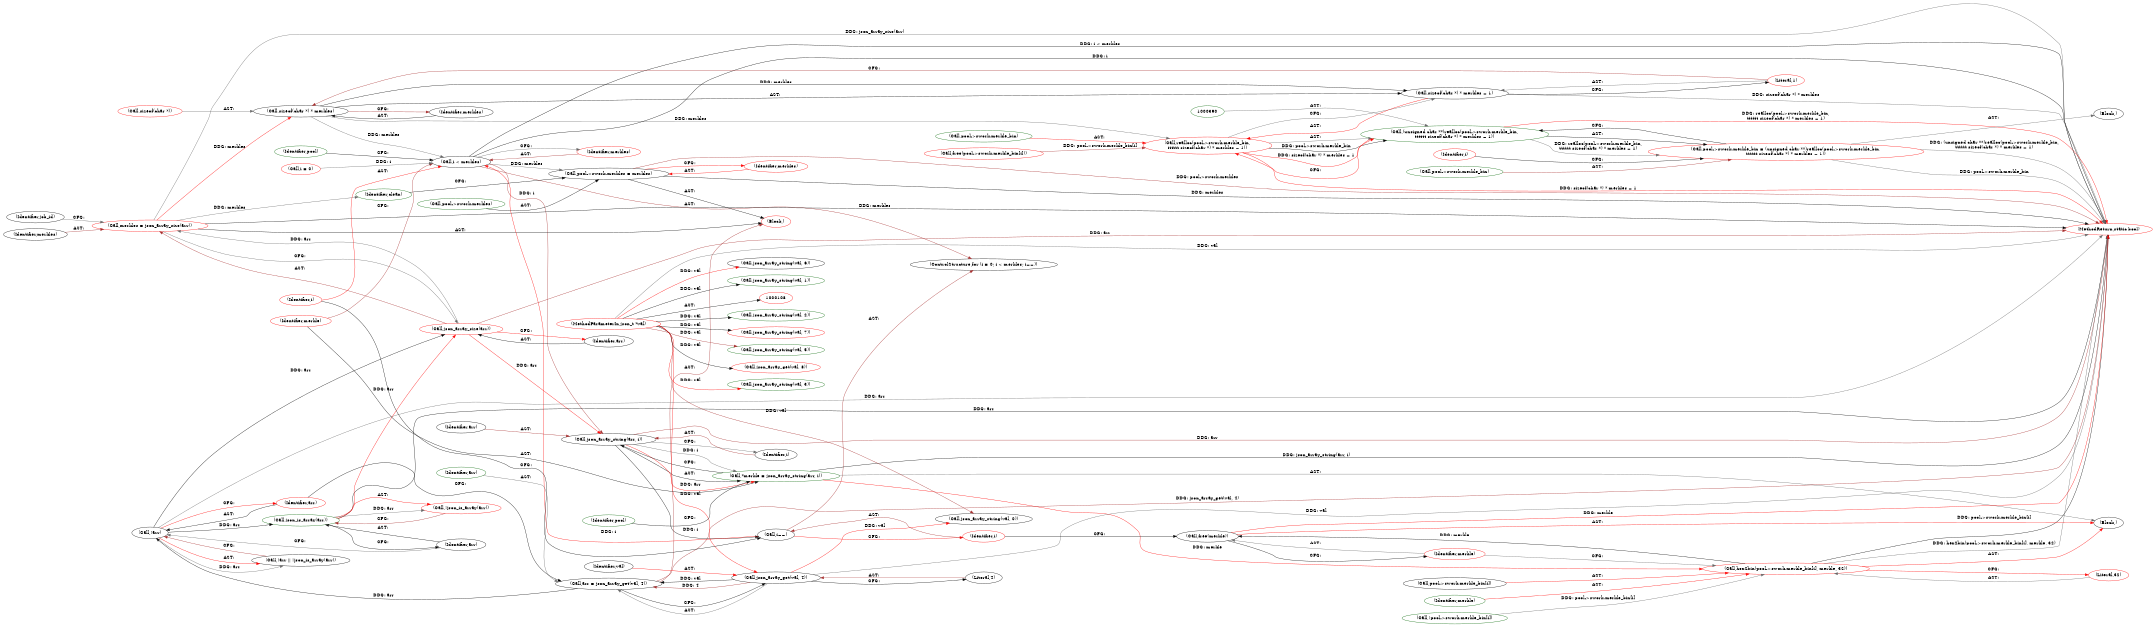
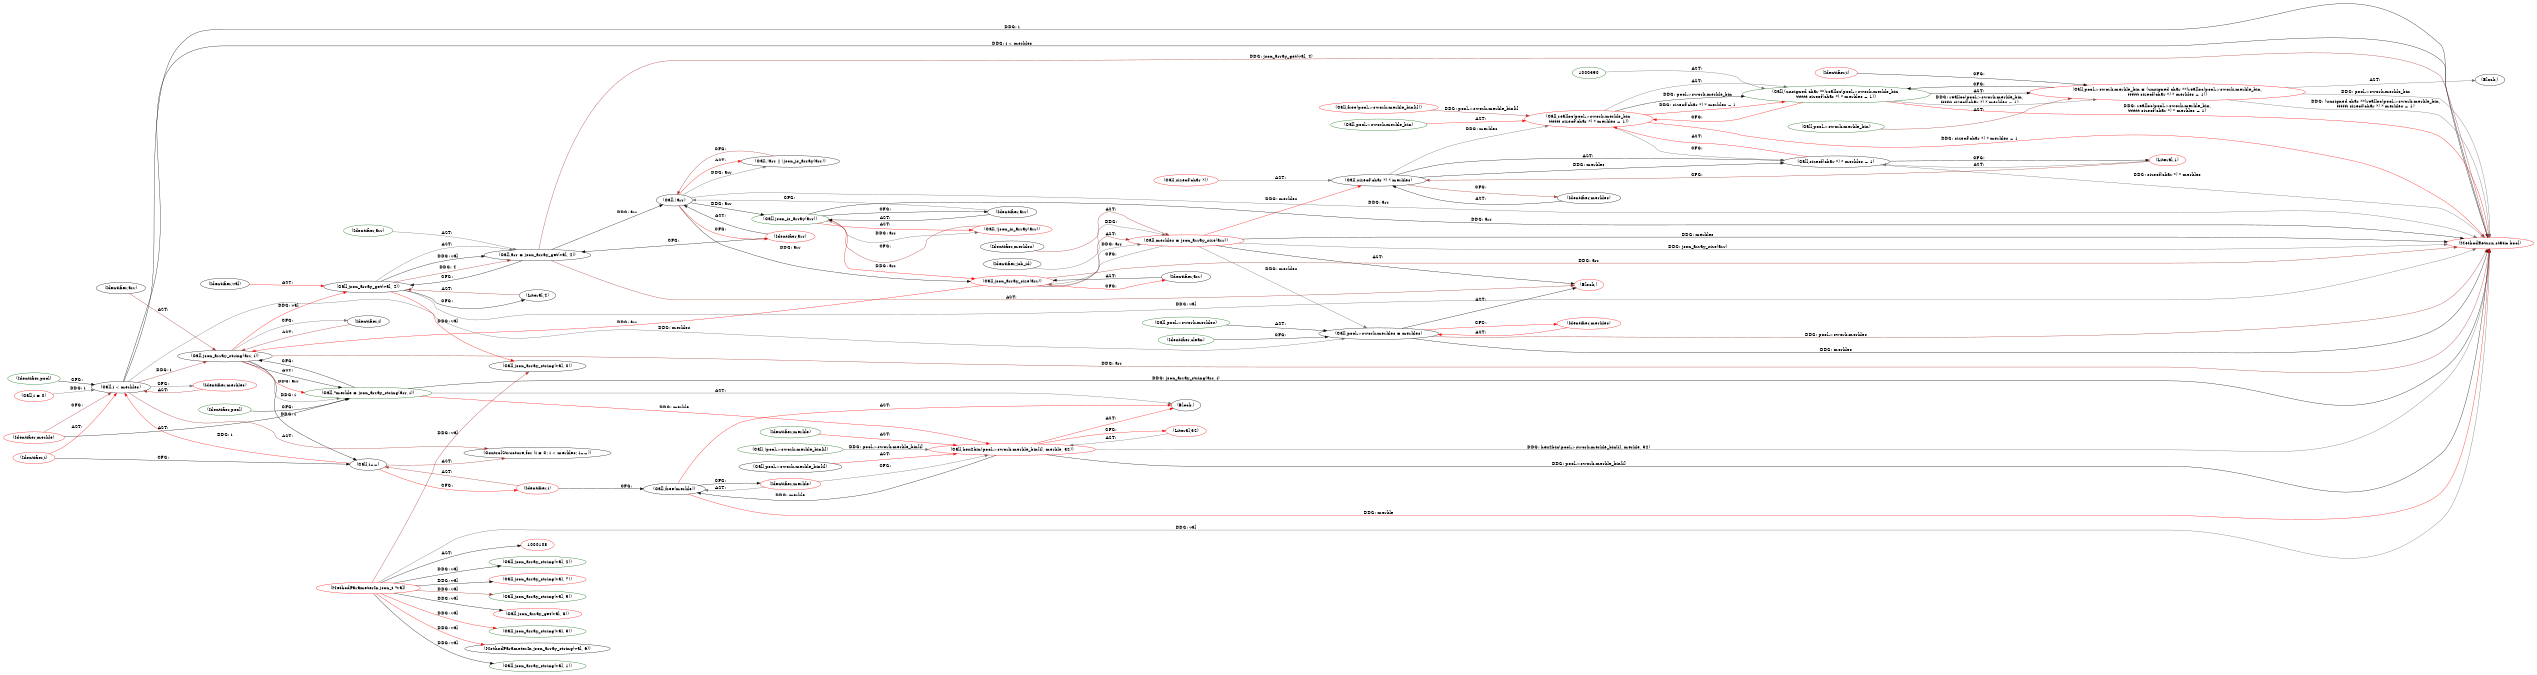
(374, 142) -> none
(265, 207) -> (1281, 286)
(80, 218) -> (1112, 222)
(776, 263) -> (537, 649)
(675, 497) -> (284, 314)
